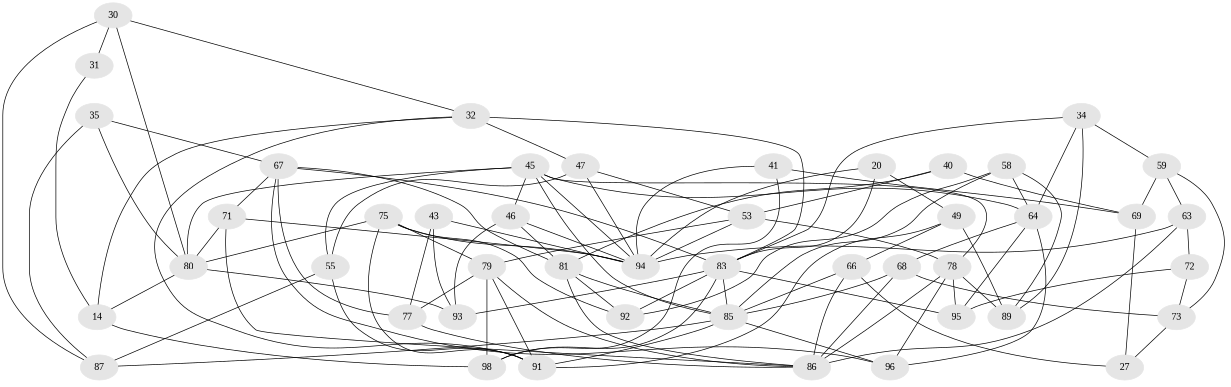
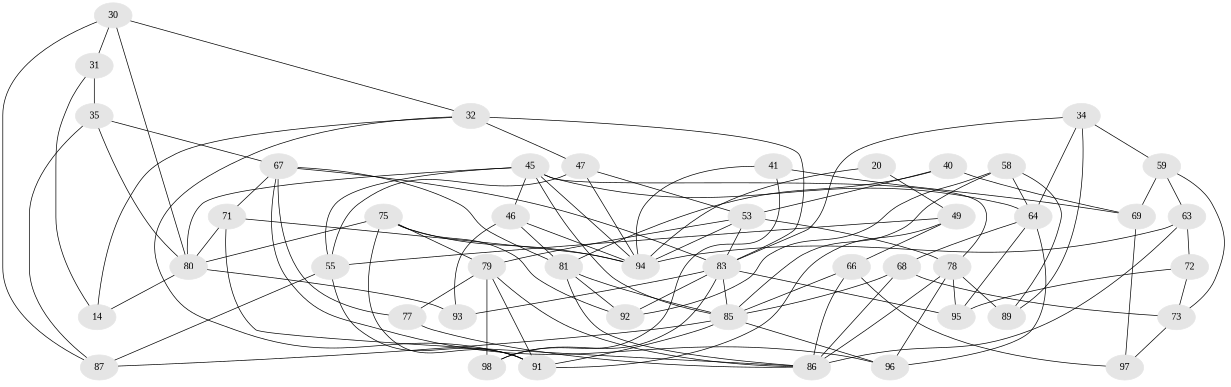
none -> (94, 91)
(434, 217) -> none
(849, 229) -> (735, 240)
(983, 266) -> (687, 237)
(262, 354) -> none
(1125, 367) -> (1125, 367)
